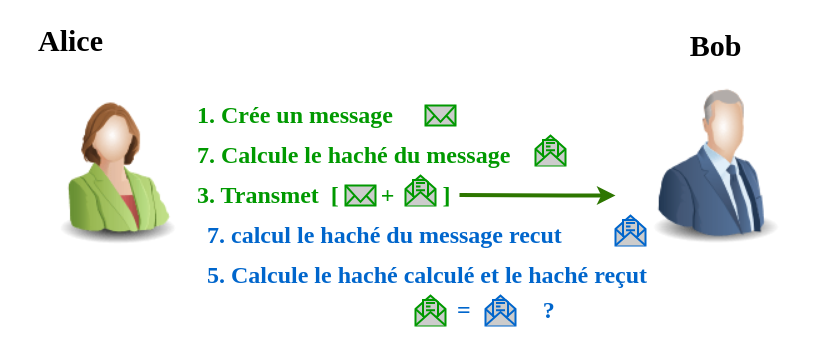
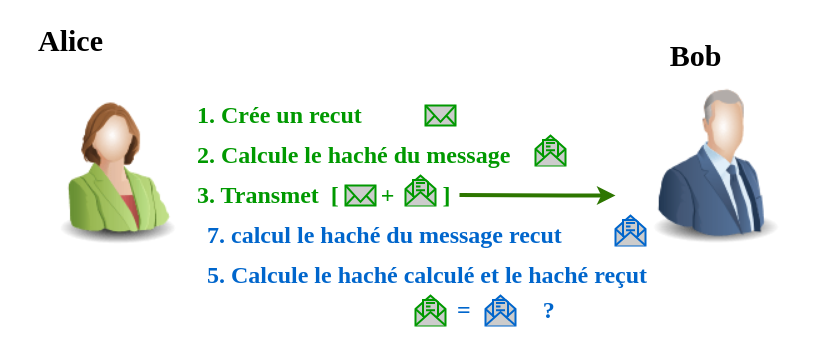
(716, 46) -> (696, 56)
(306, 116) -> (293, 116)
(371, 156) -> (371, 156)
